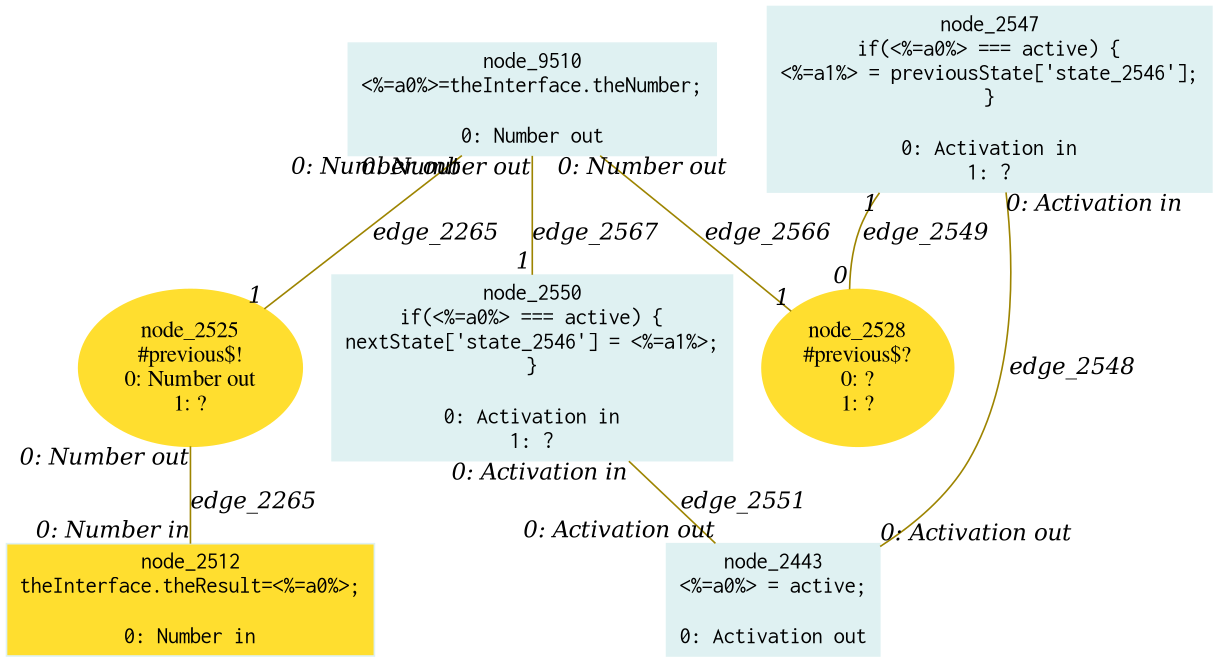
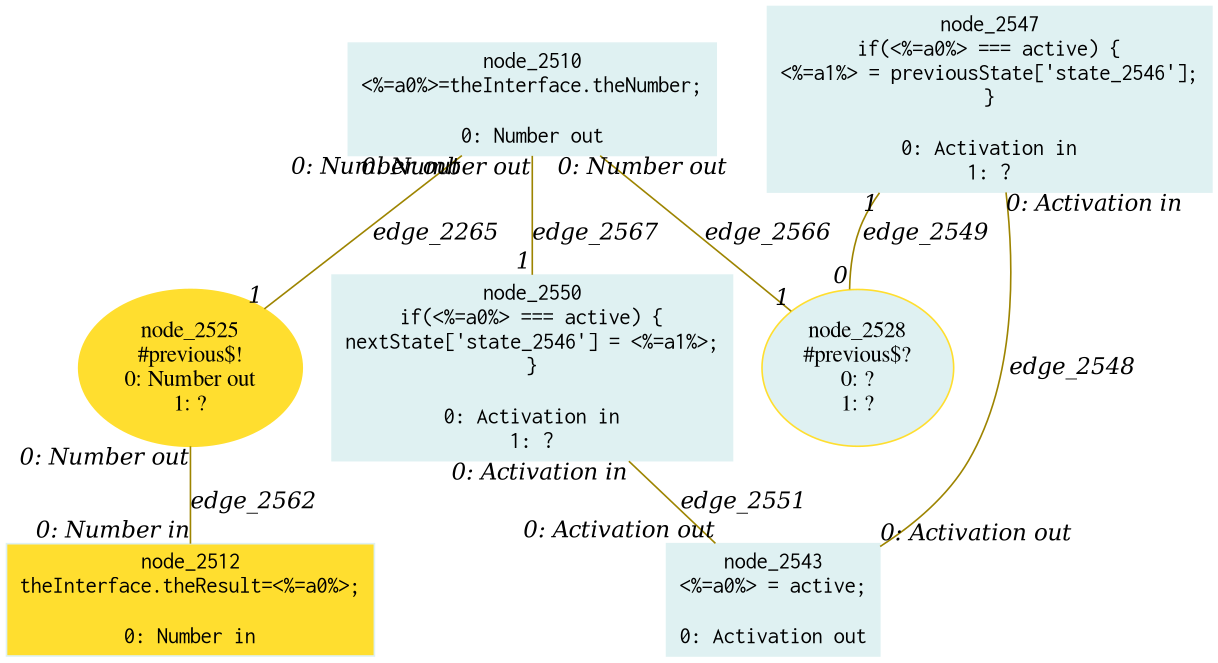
(532, 99) -> (532, 99)
(858, 368) -> (858, 368)
(254, 502) -> (254, 502)
(773, 600) -> (773, 600)
